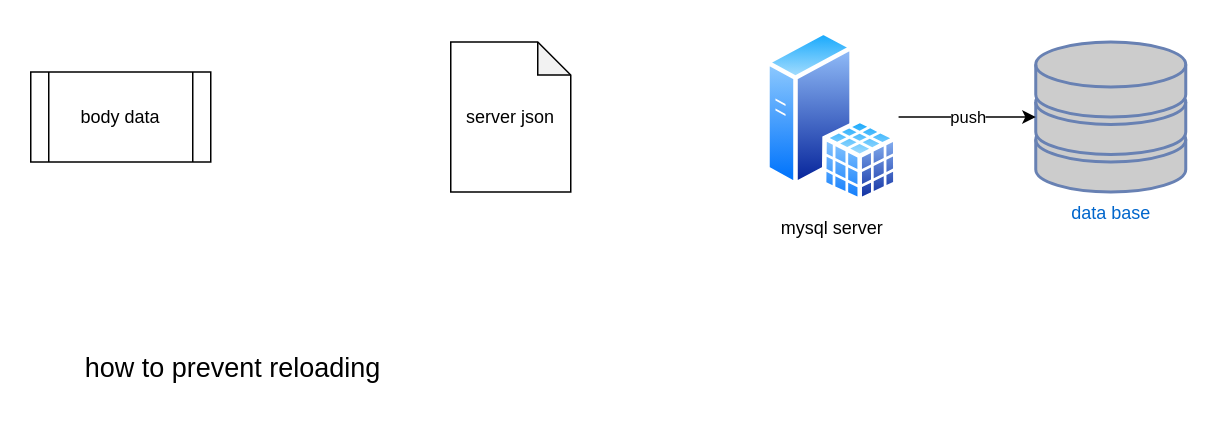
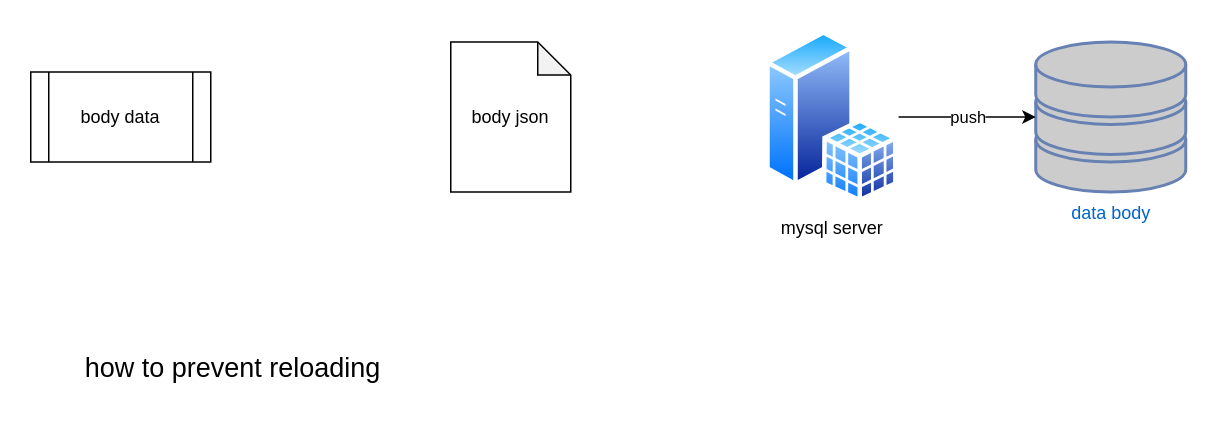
(511, 118) -> (511, 118)
(1112, 214) -> (1112, 214)
